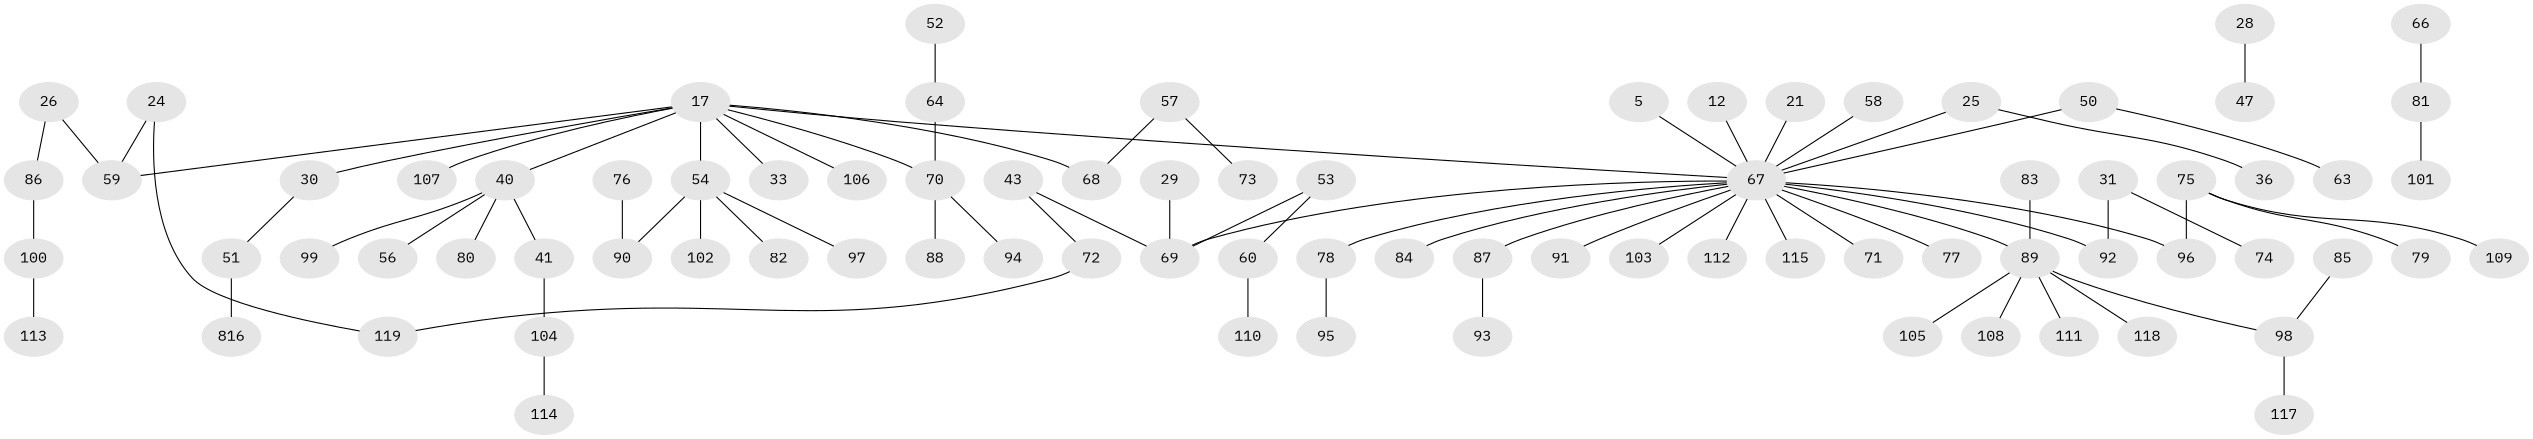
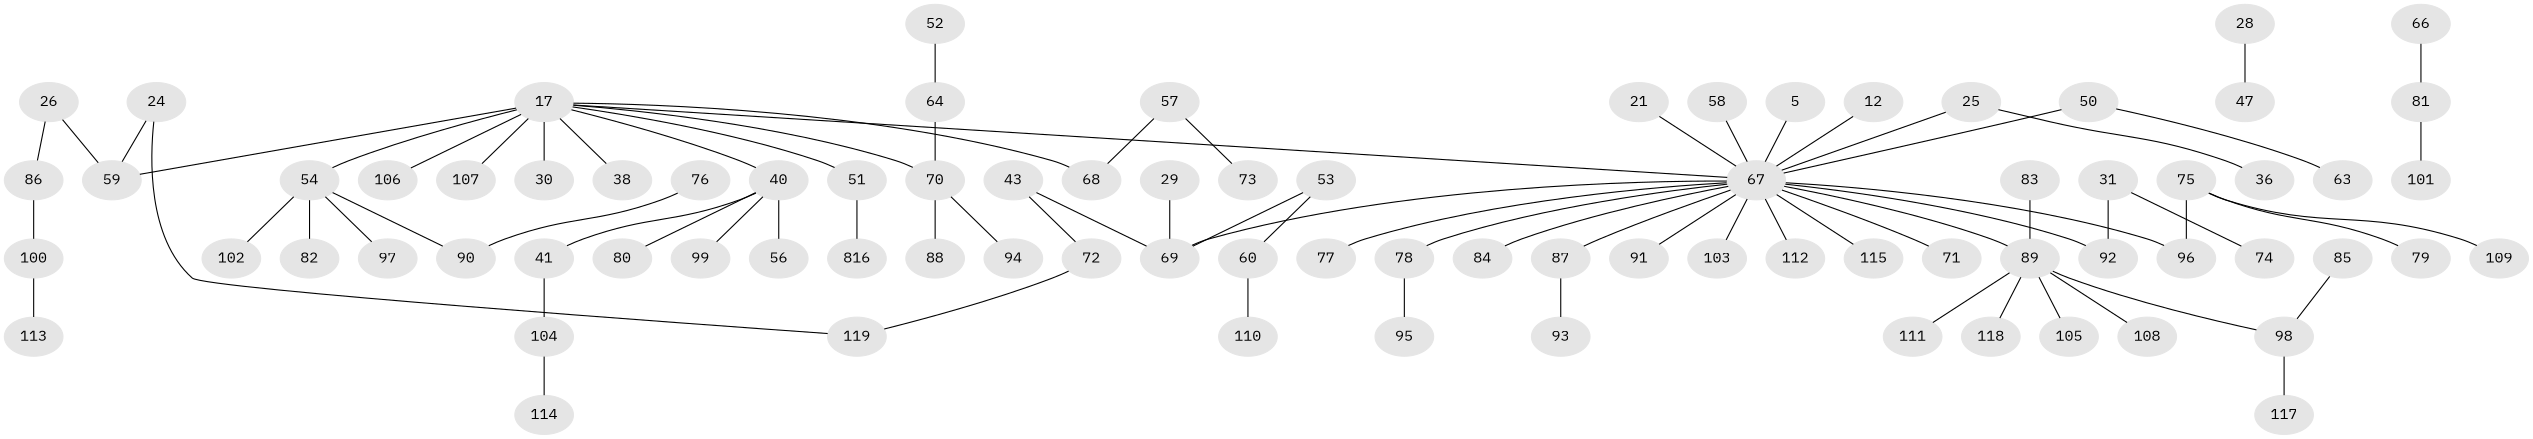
(779, 180) -> (622, 180)
(271, 219) -> (705, 131)
